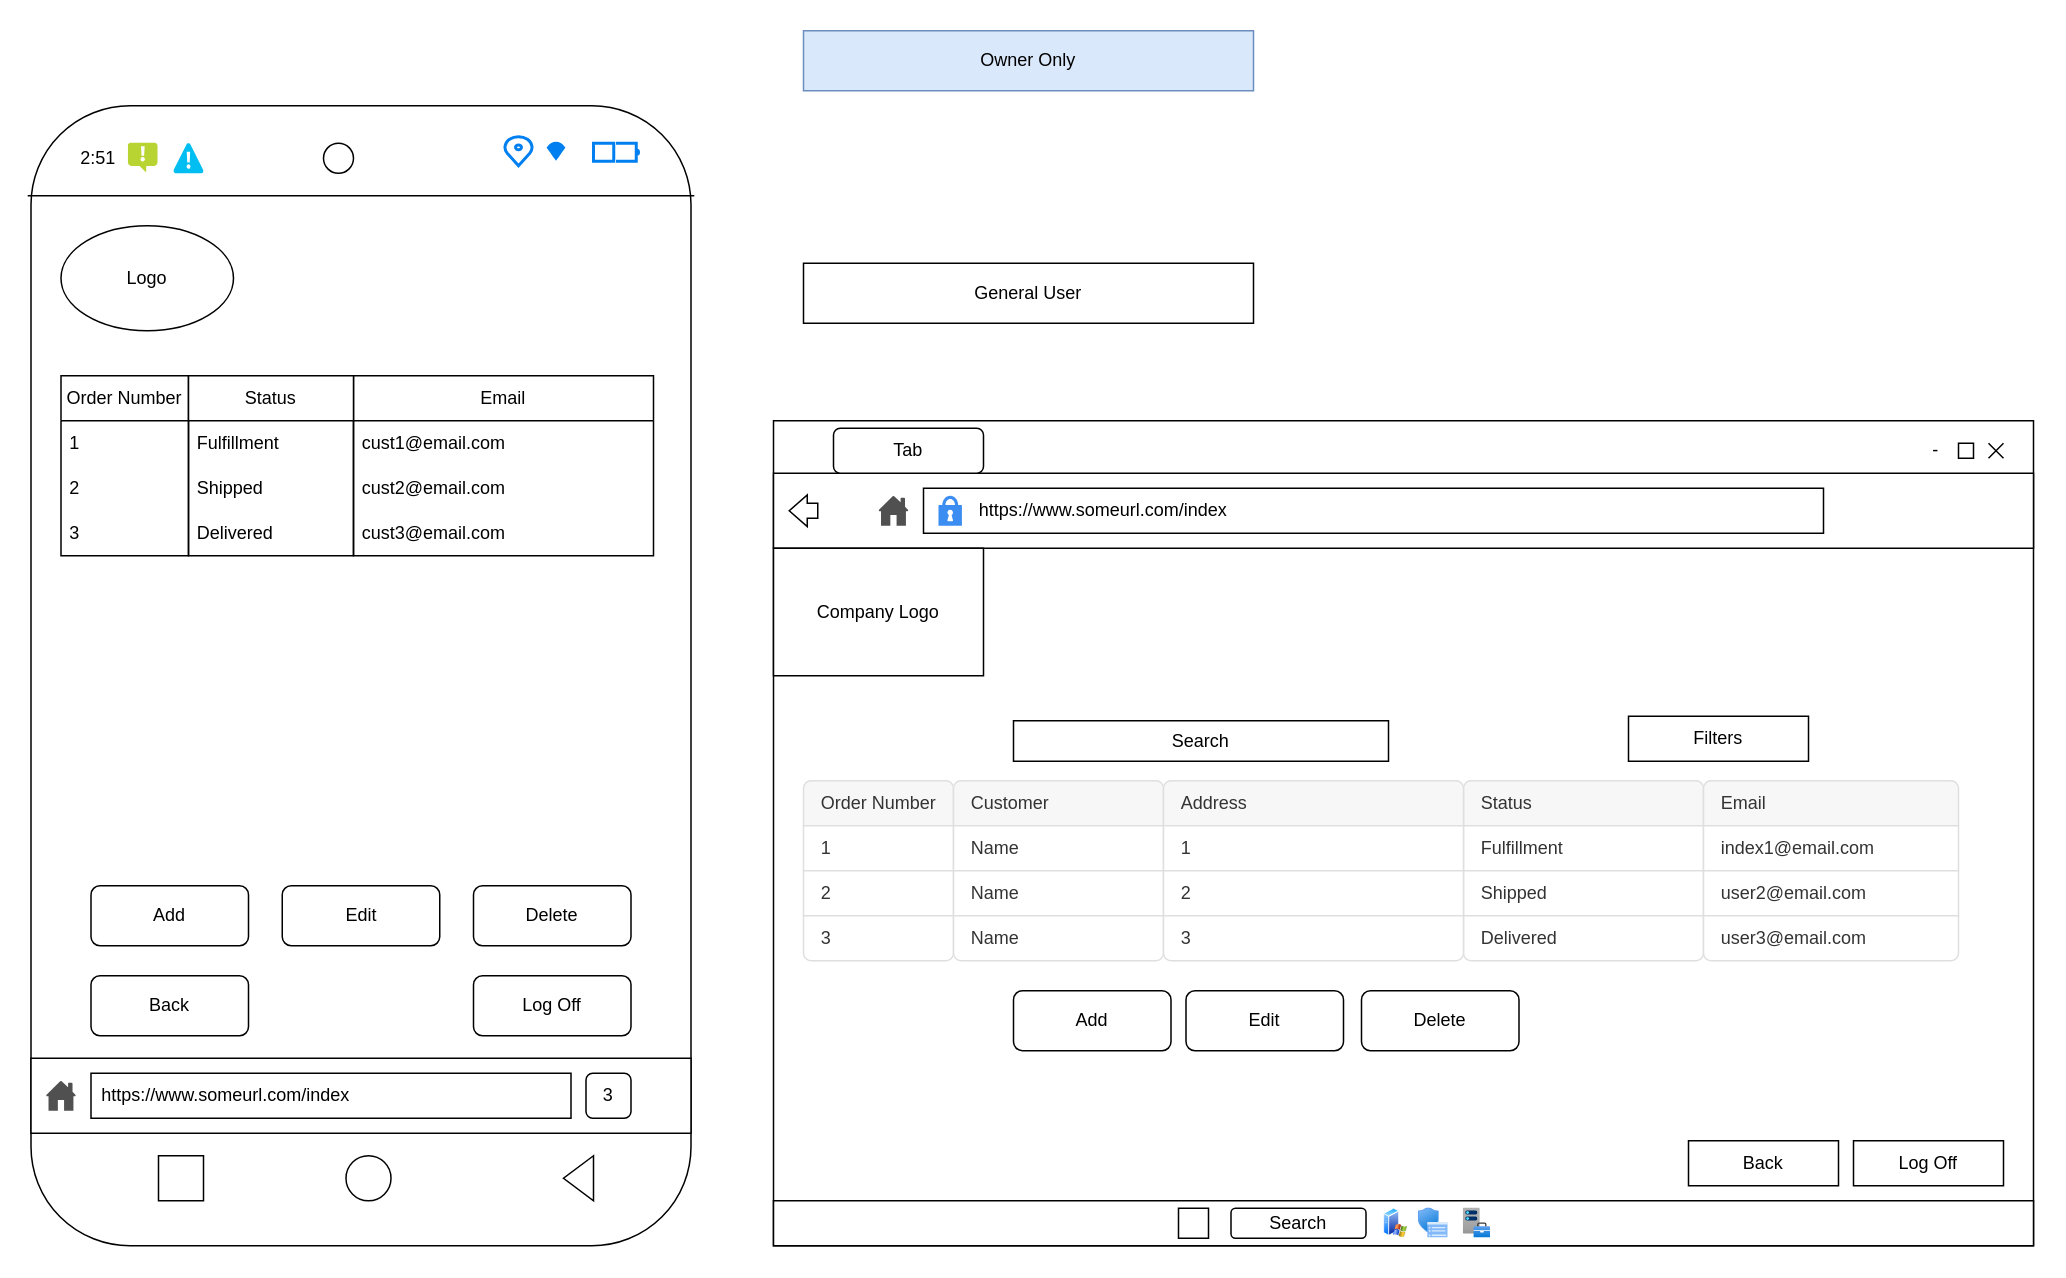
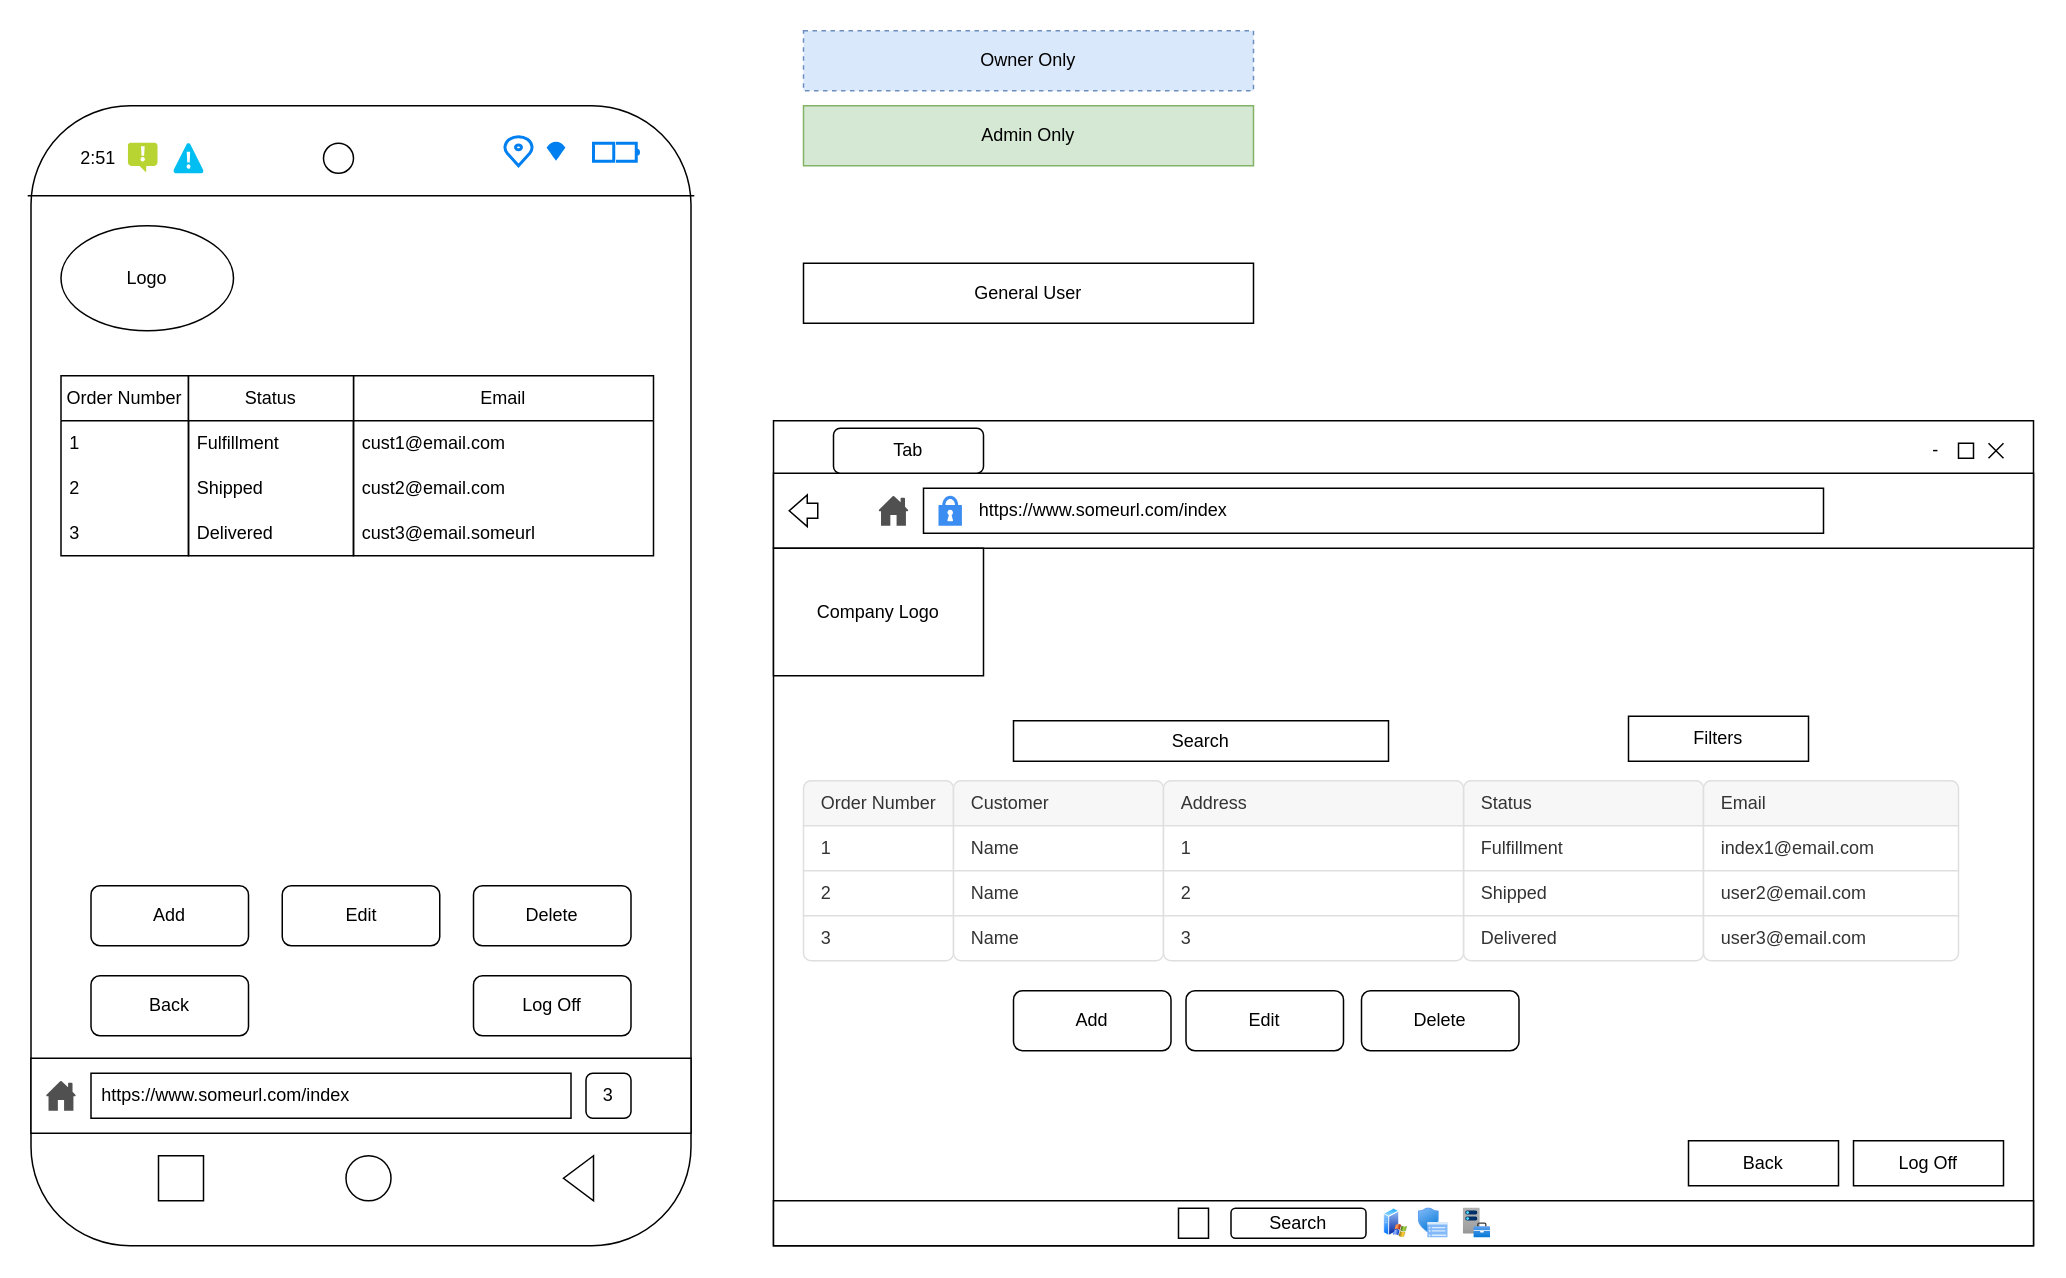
(1028, 61) -> (1028, 61)
none -> (1028, 136)
(431, 533) -> (449, 533)
